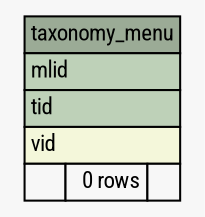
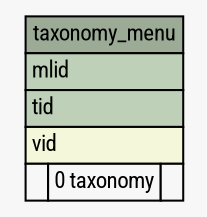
(112, 181) -> (104, 181)
